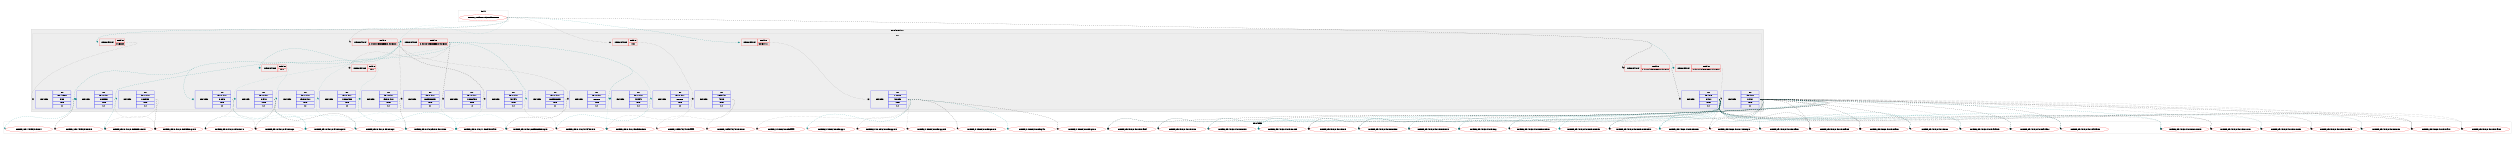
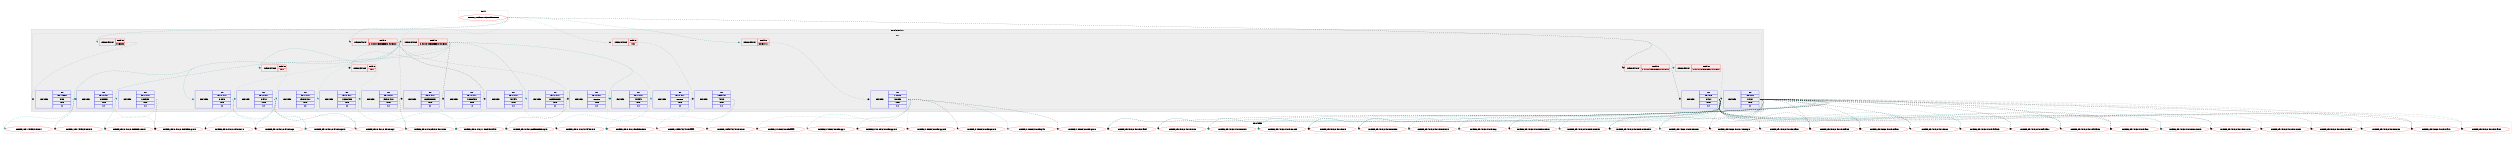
none -> (2135, 129)
